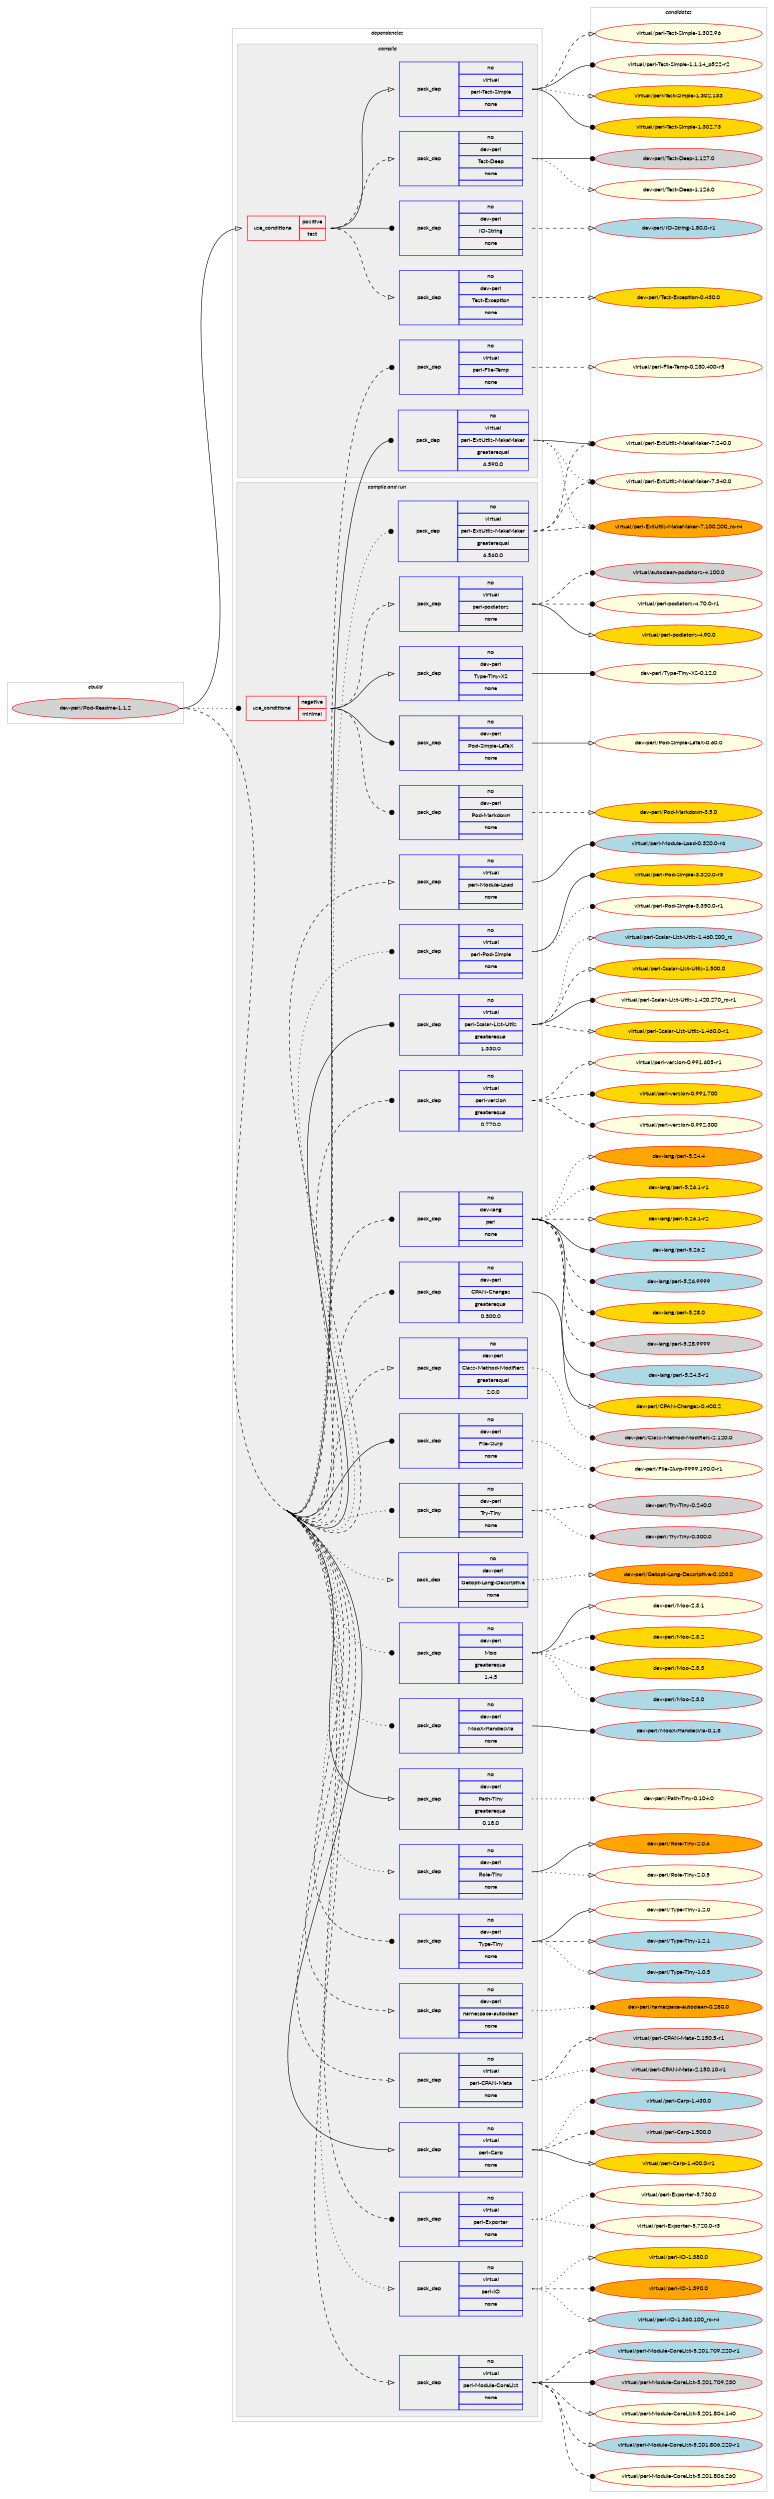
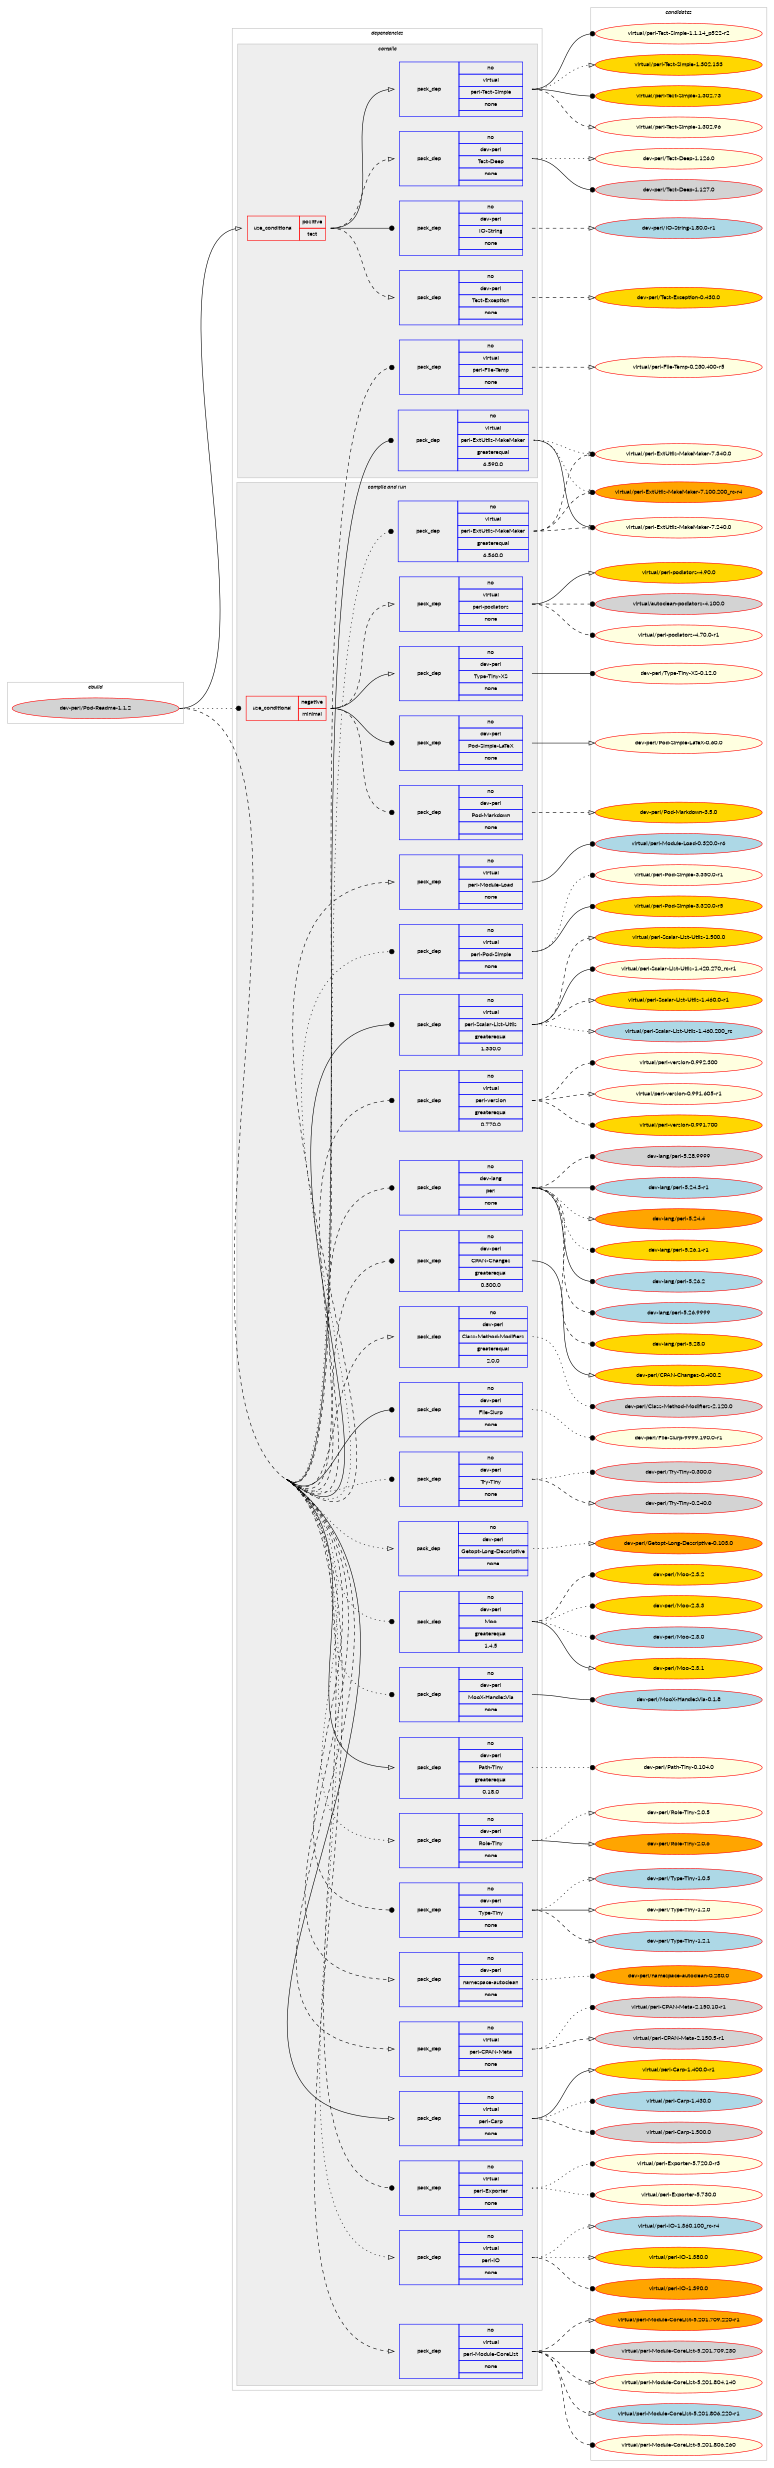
(679, 1219) -> none
(679, 1606) -> (679, 1669)
(679, 2351) -> (679, 2320)
